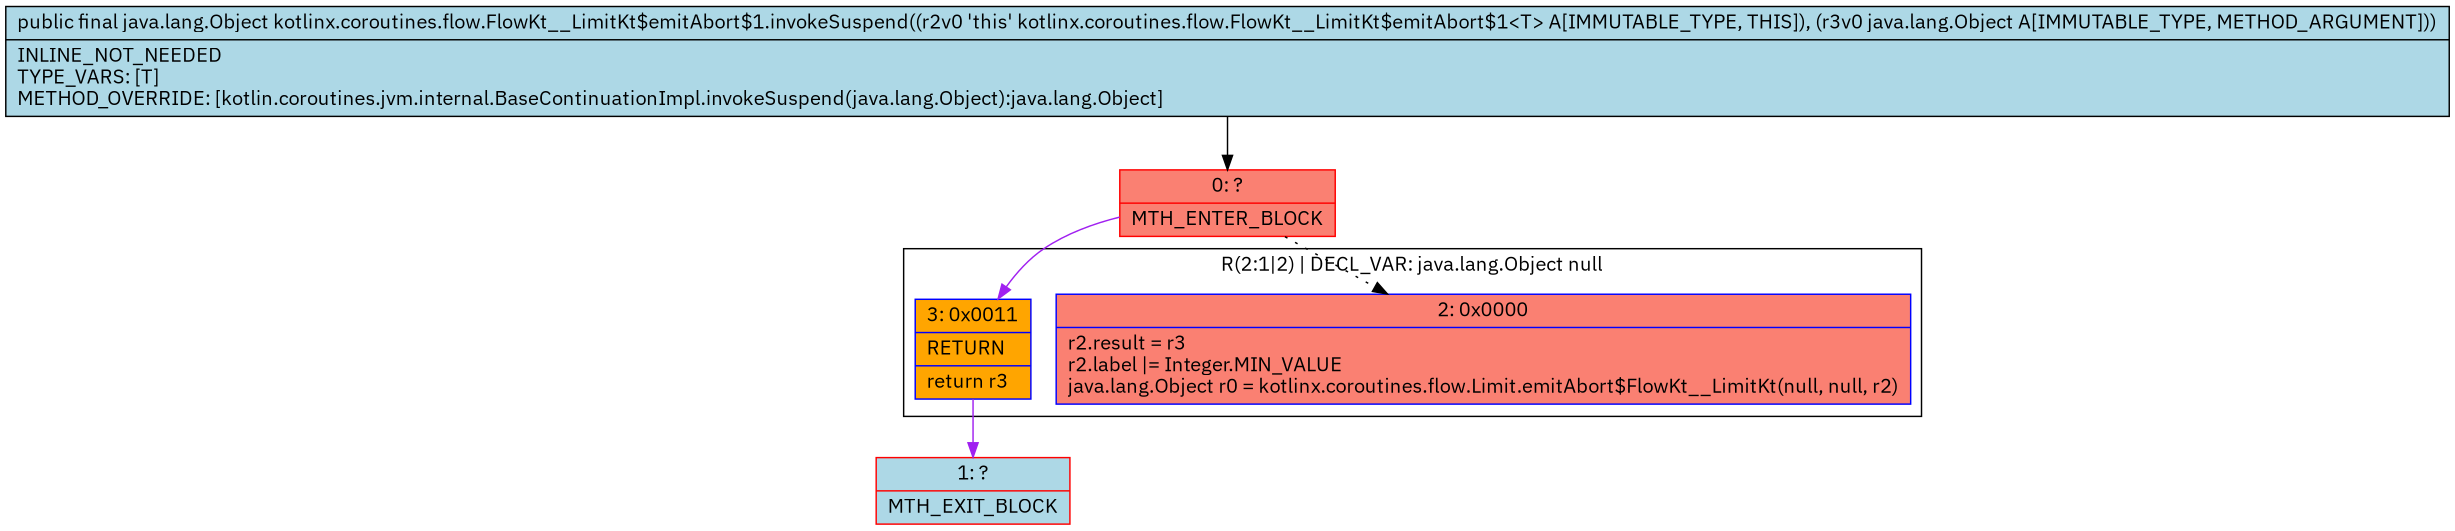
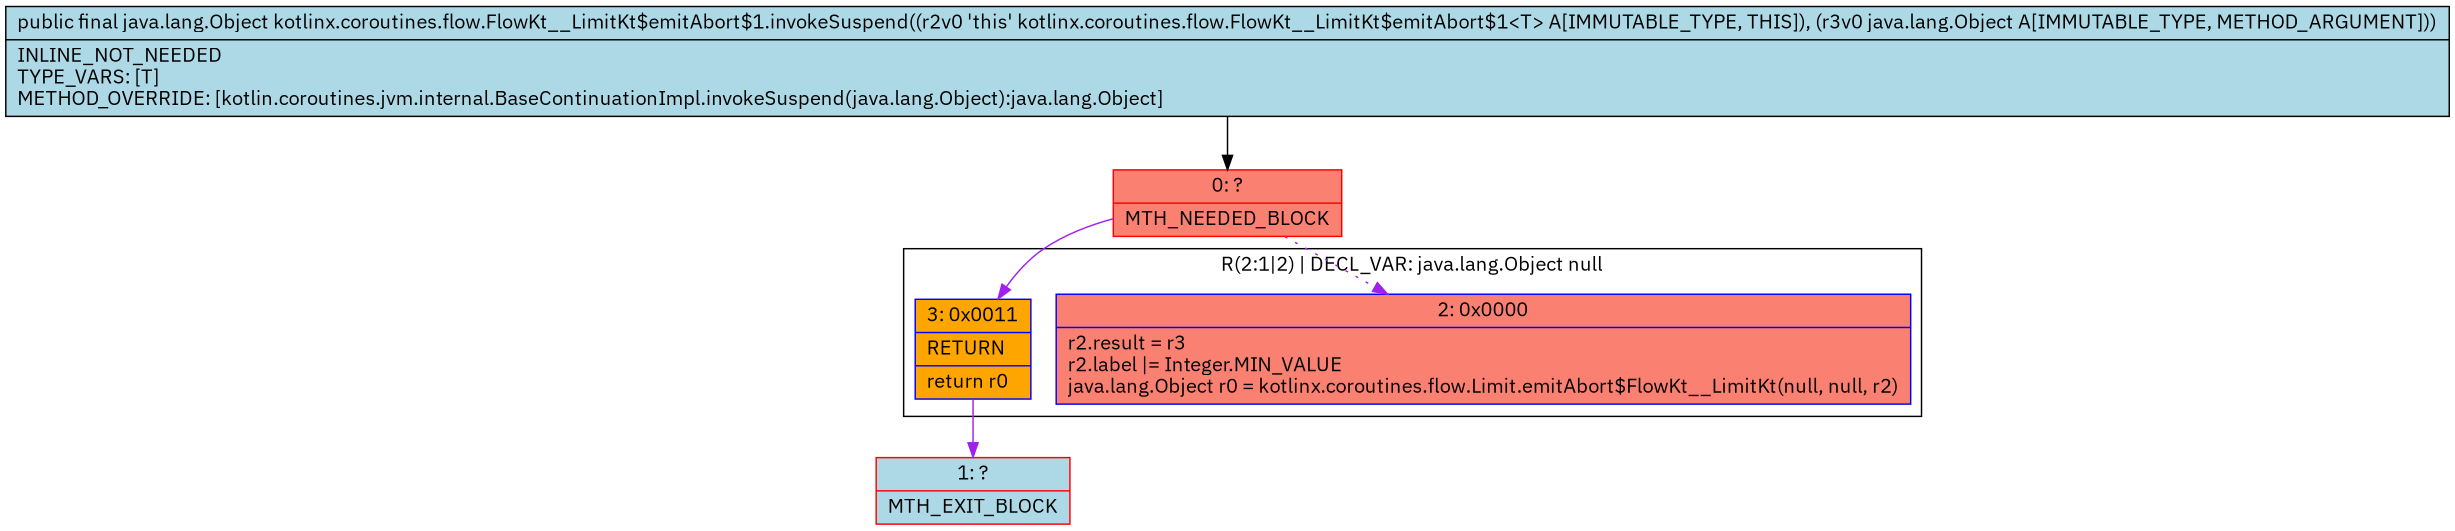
(1228, 219) -> (1228, 219)
(1330, 262) -> (1330, 262)
(968, 382) -> (968, 382)
